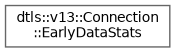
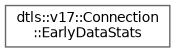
(88, 26) -> (88, 26)
